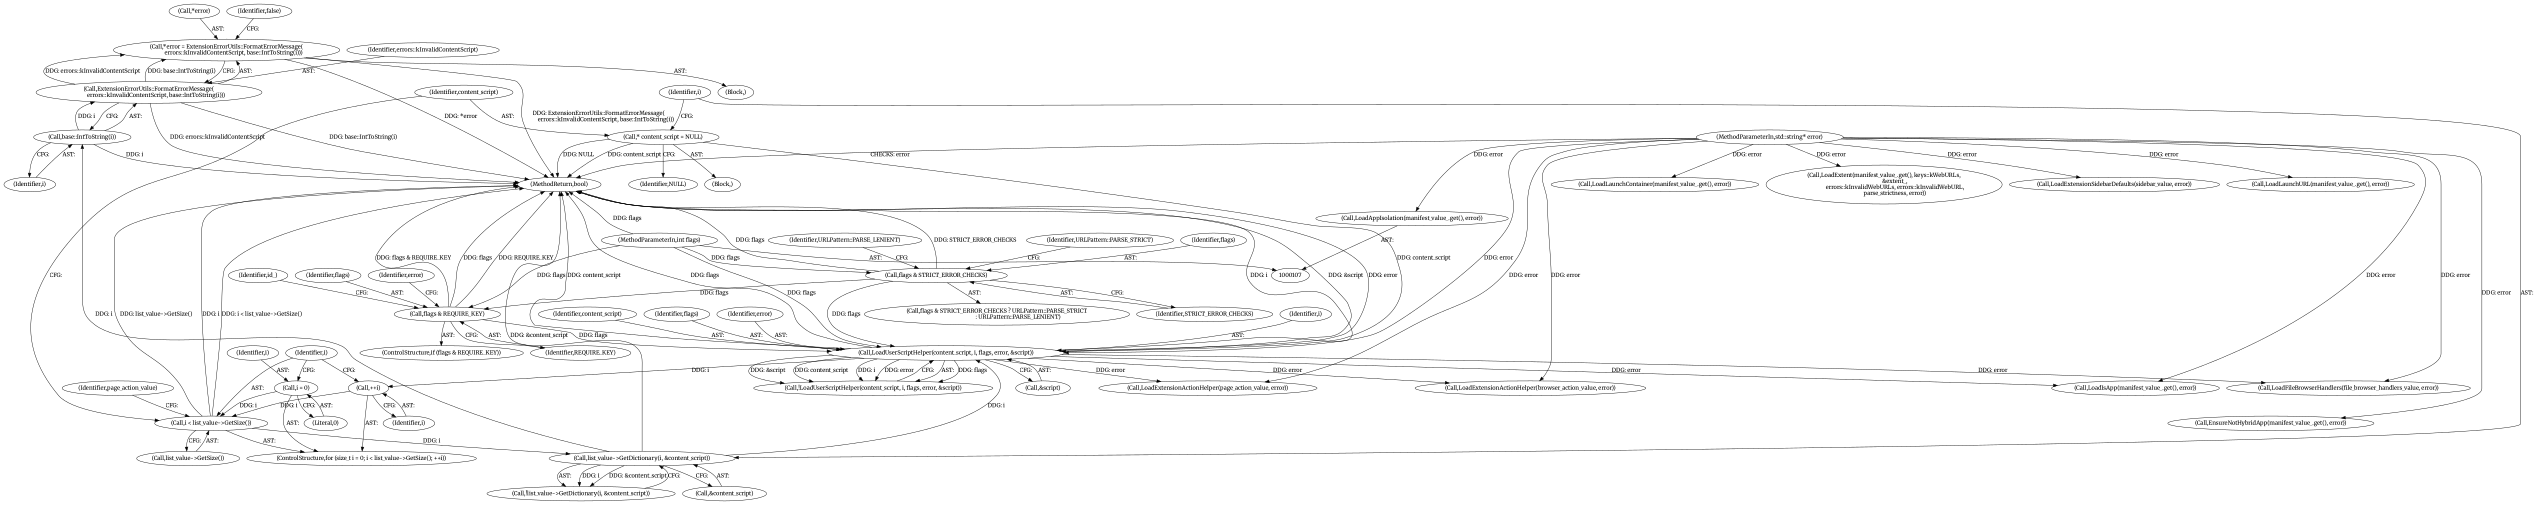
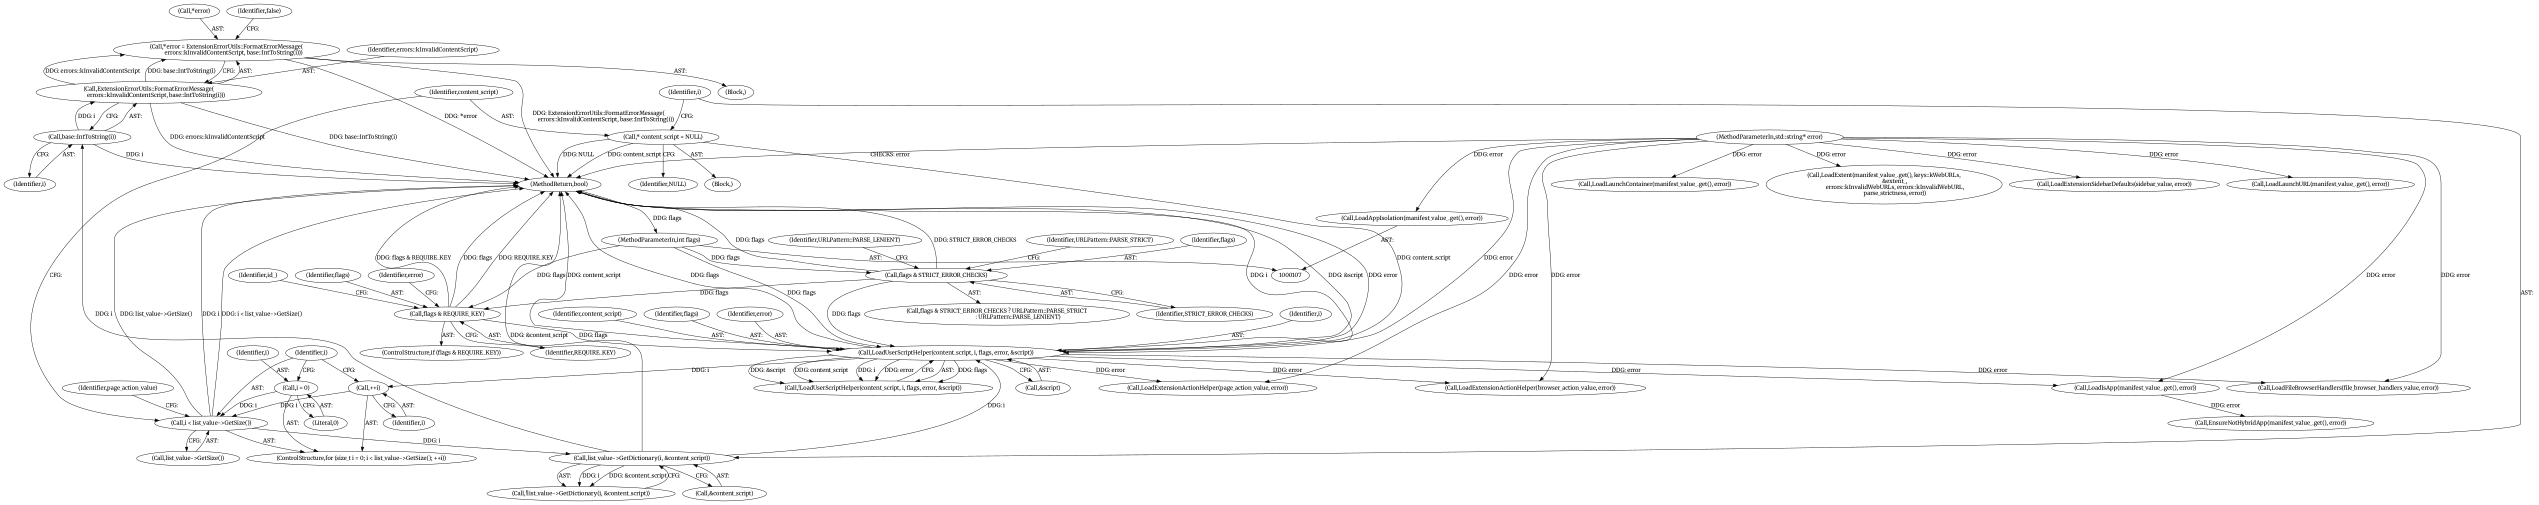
(2369, 149) -> (2201, 405)
(601, 216) -> (637, 209)
